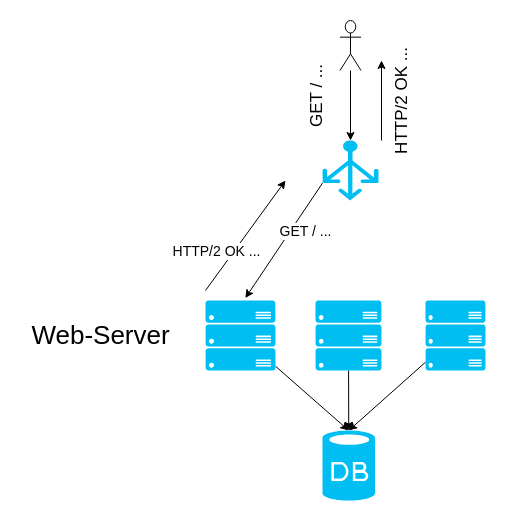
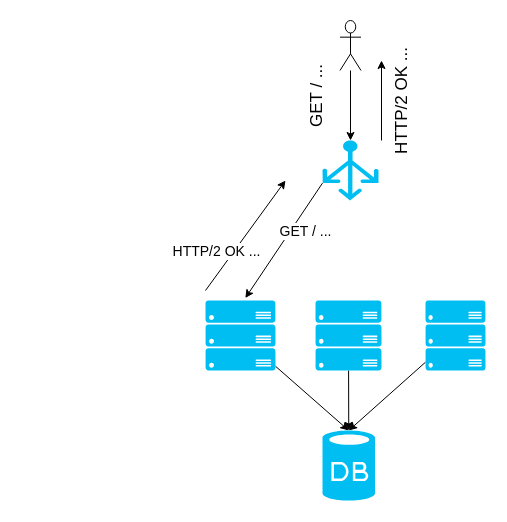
(101, 336) -> none
